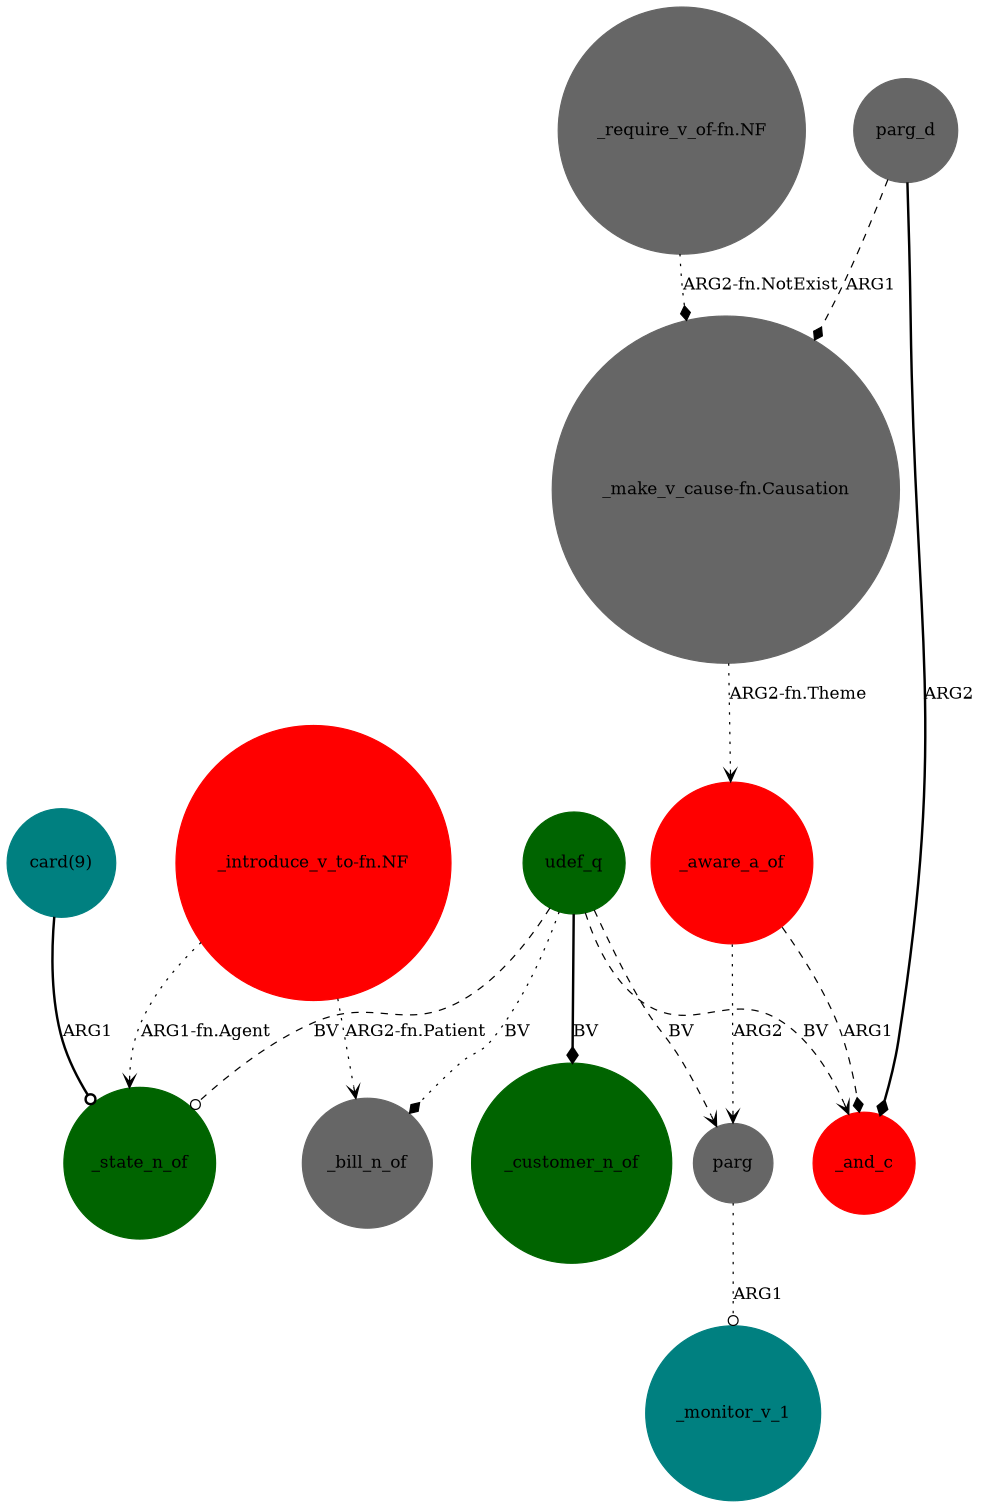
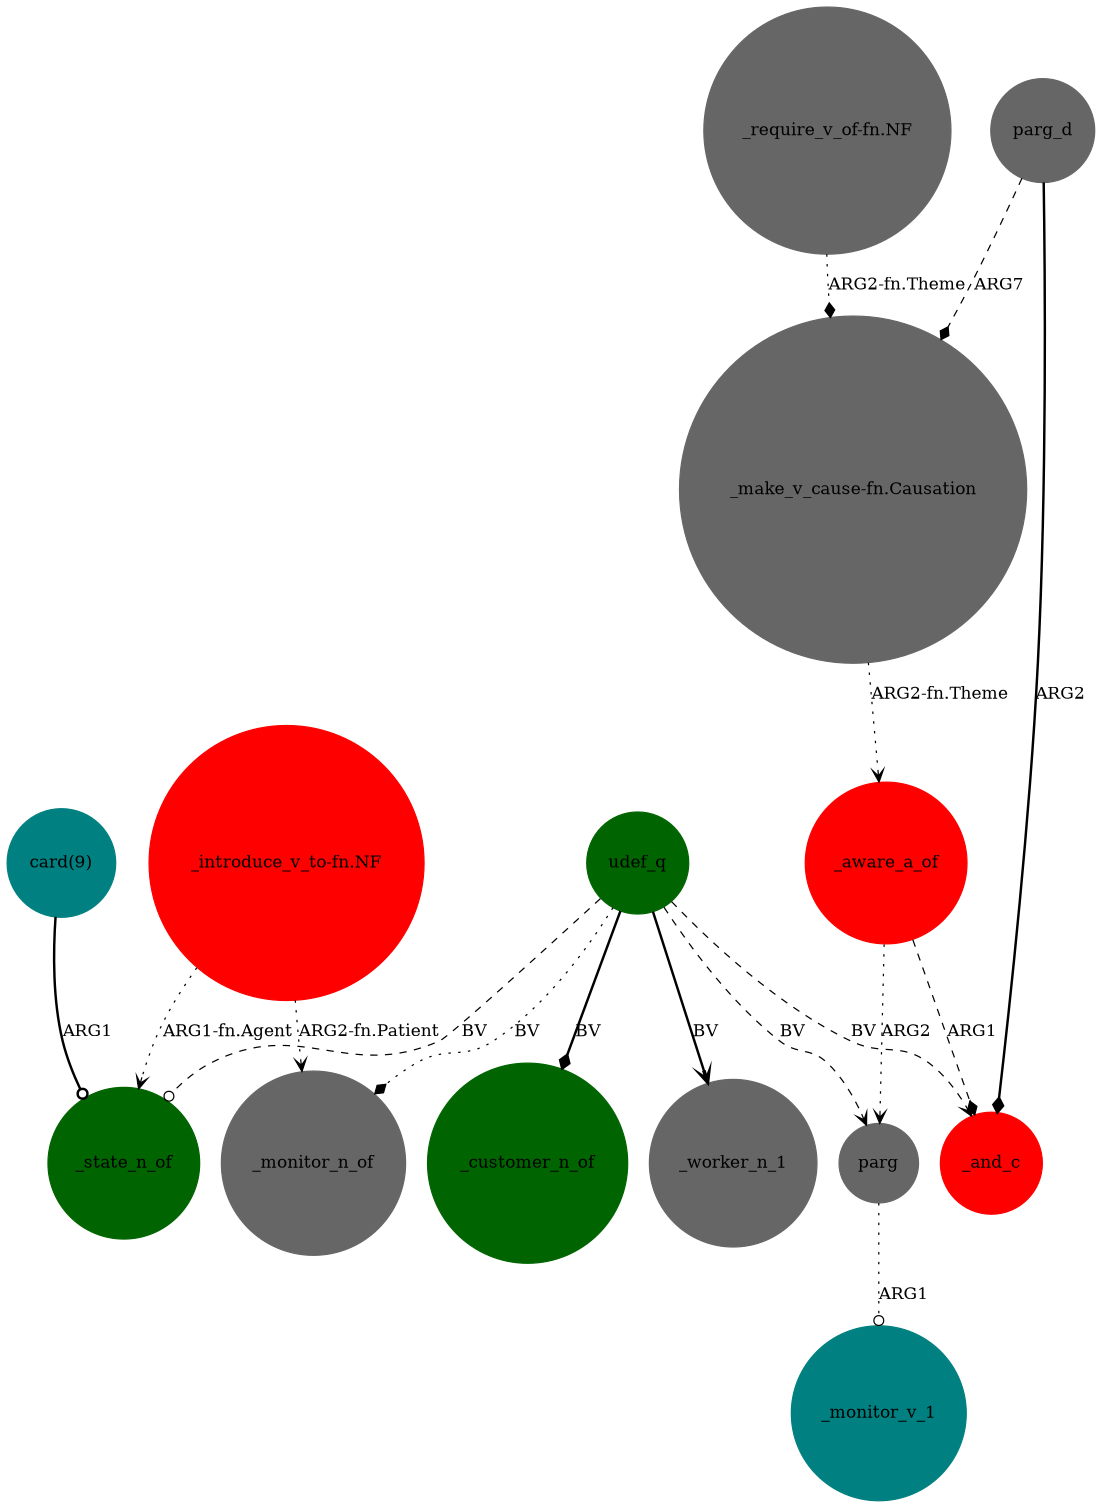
(761, 285) -> (897, 285)
(871, 285) -> (999, 285)
(367, 1163) -> (313, 1163)
none -> (733, 1163)
